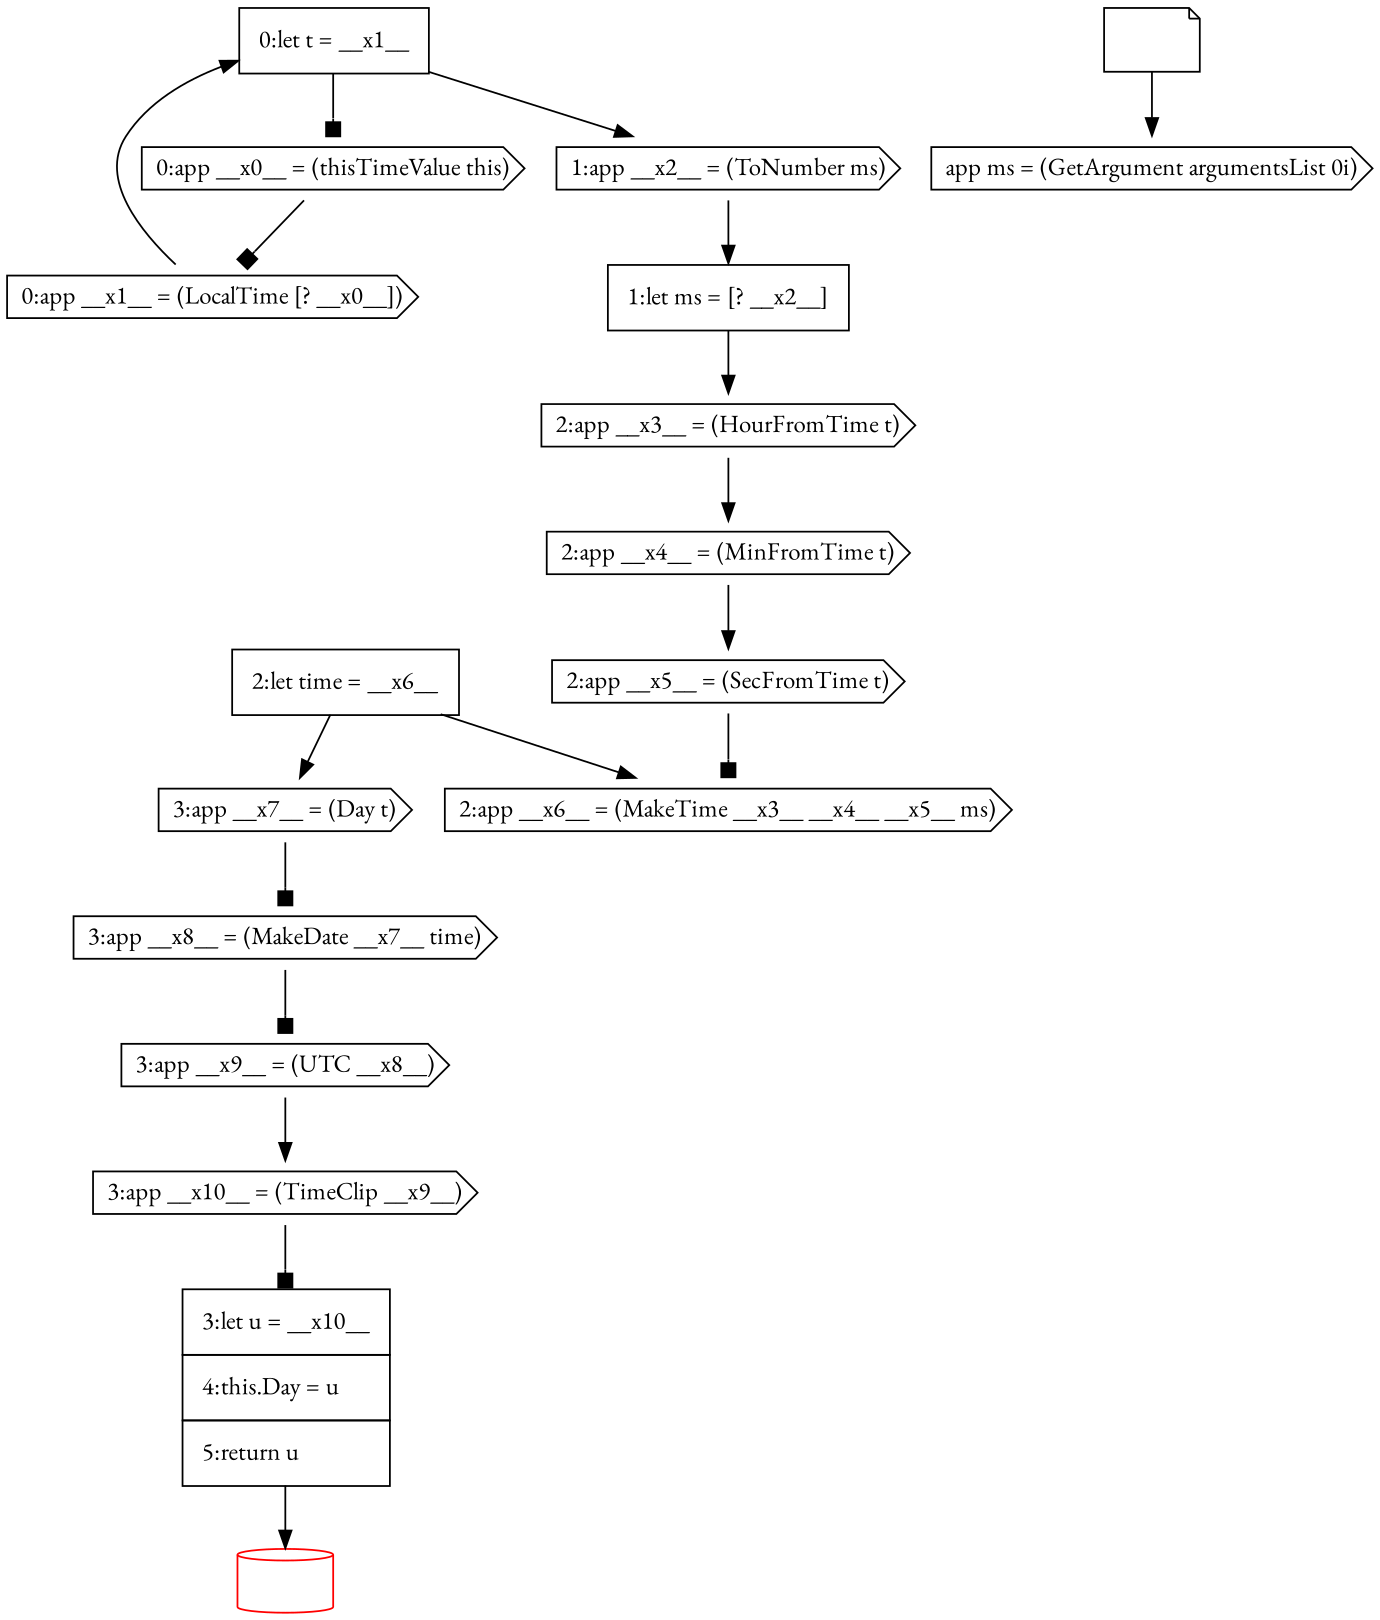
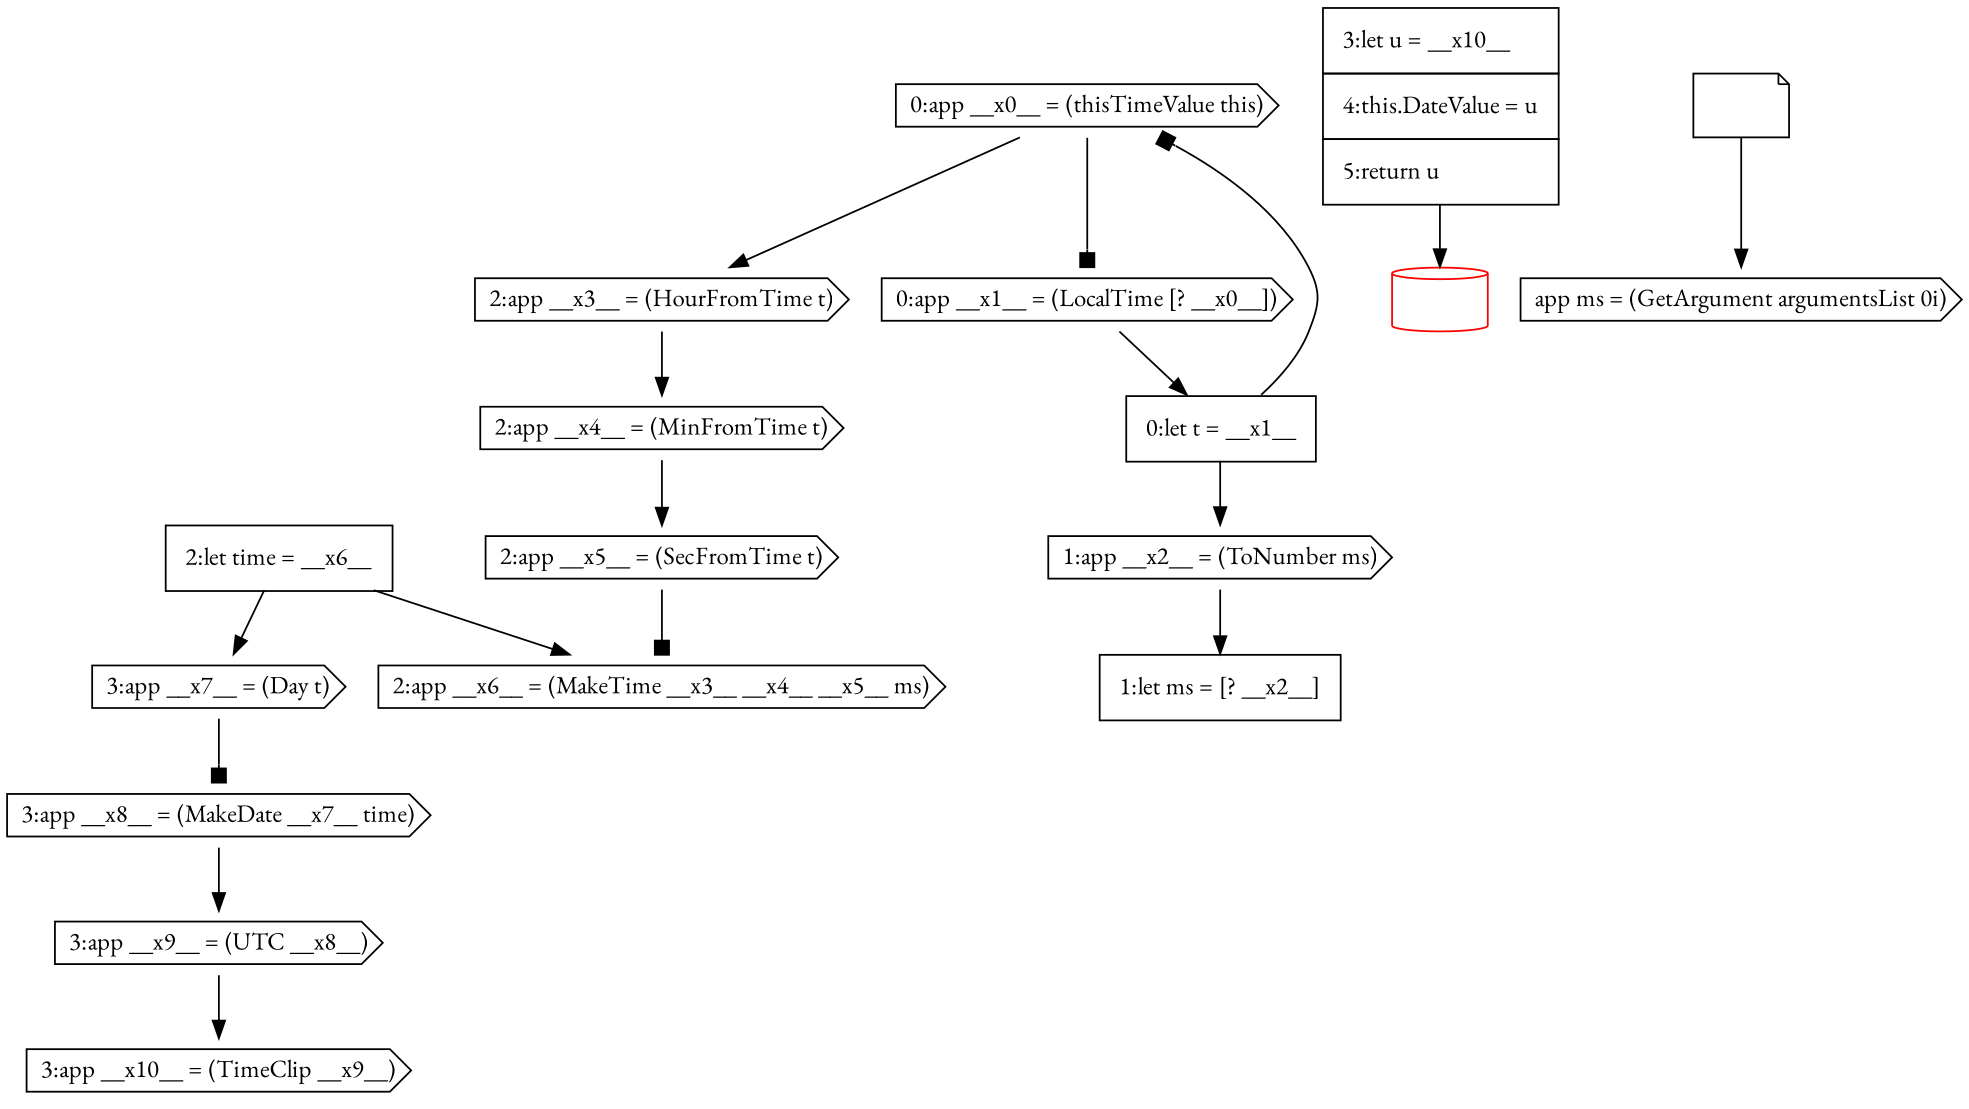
(728, 353) -> (883, 199)
(285, 993) -> (219, 870)
(285, 1247) -> none
(271, 1387) -> (1441, 105)
